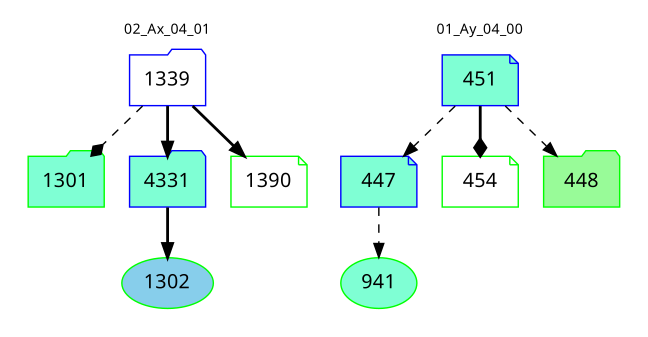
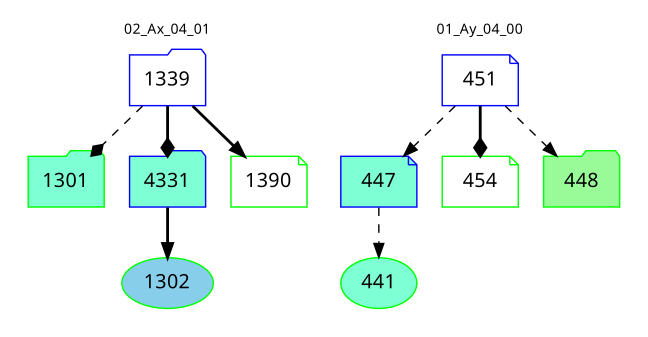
(480, 80) -> (480, 80)
(168, 124) -> (168, 123)
(379, 283) -> (379, 283)
